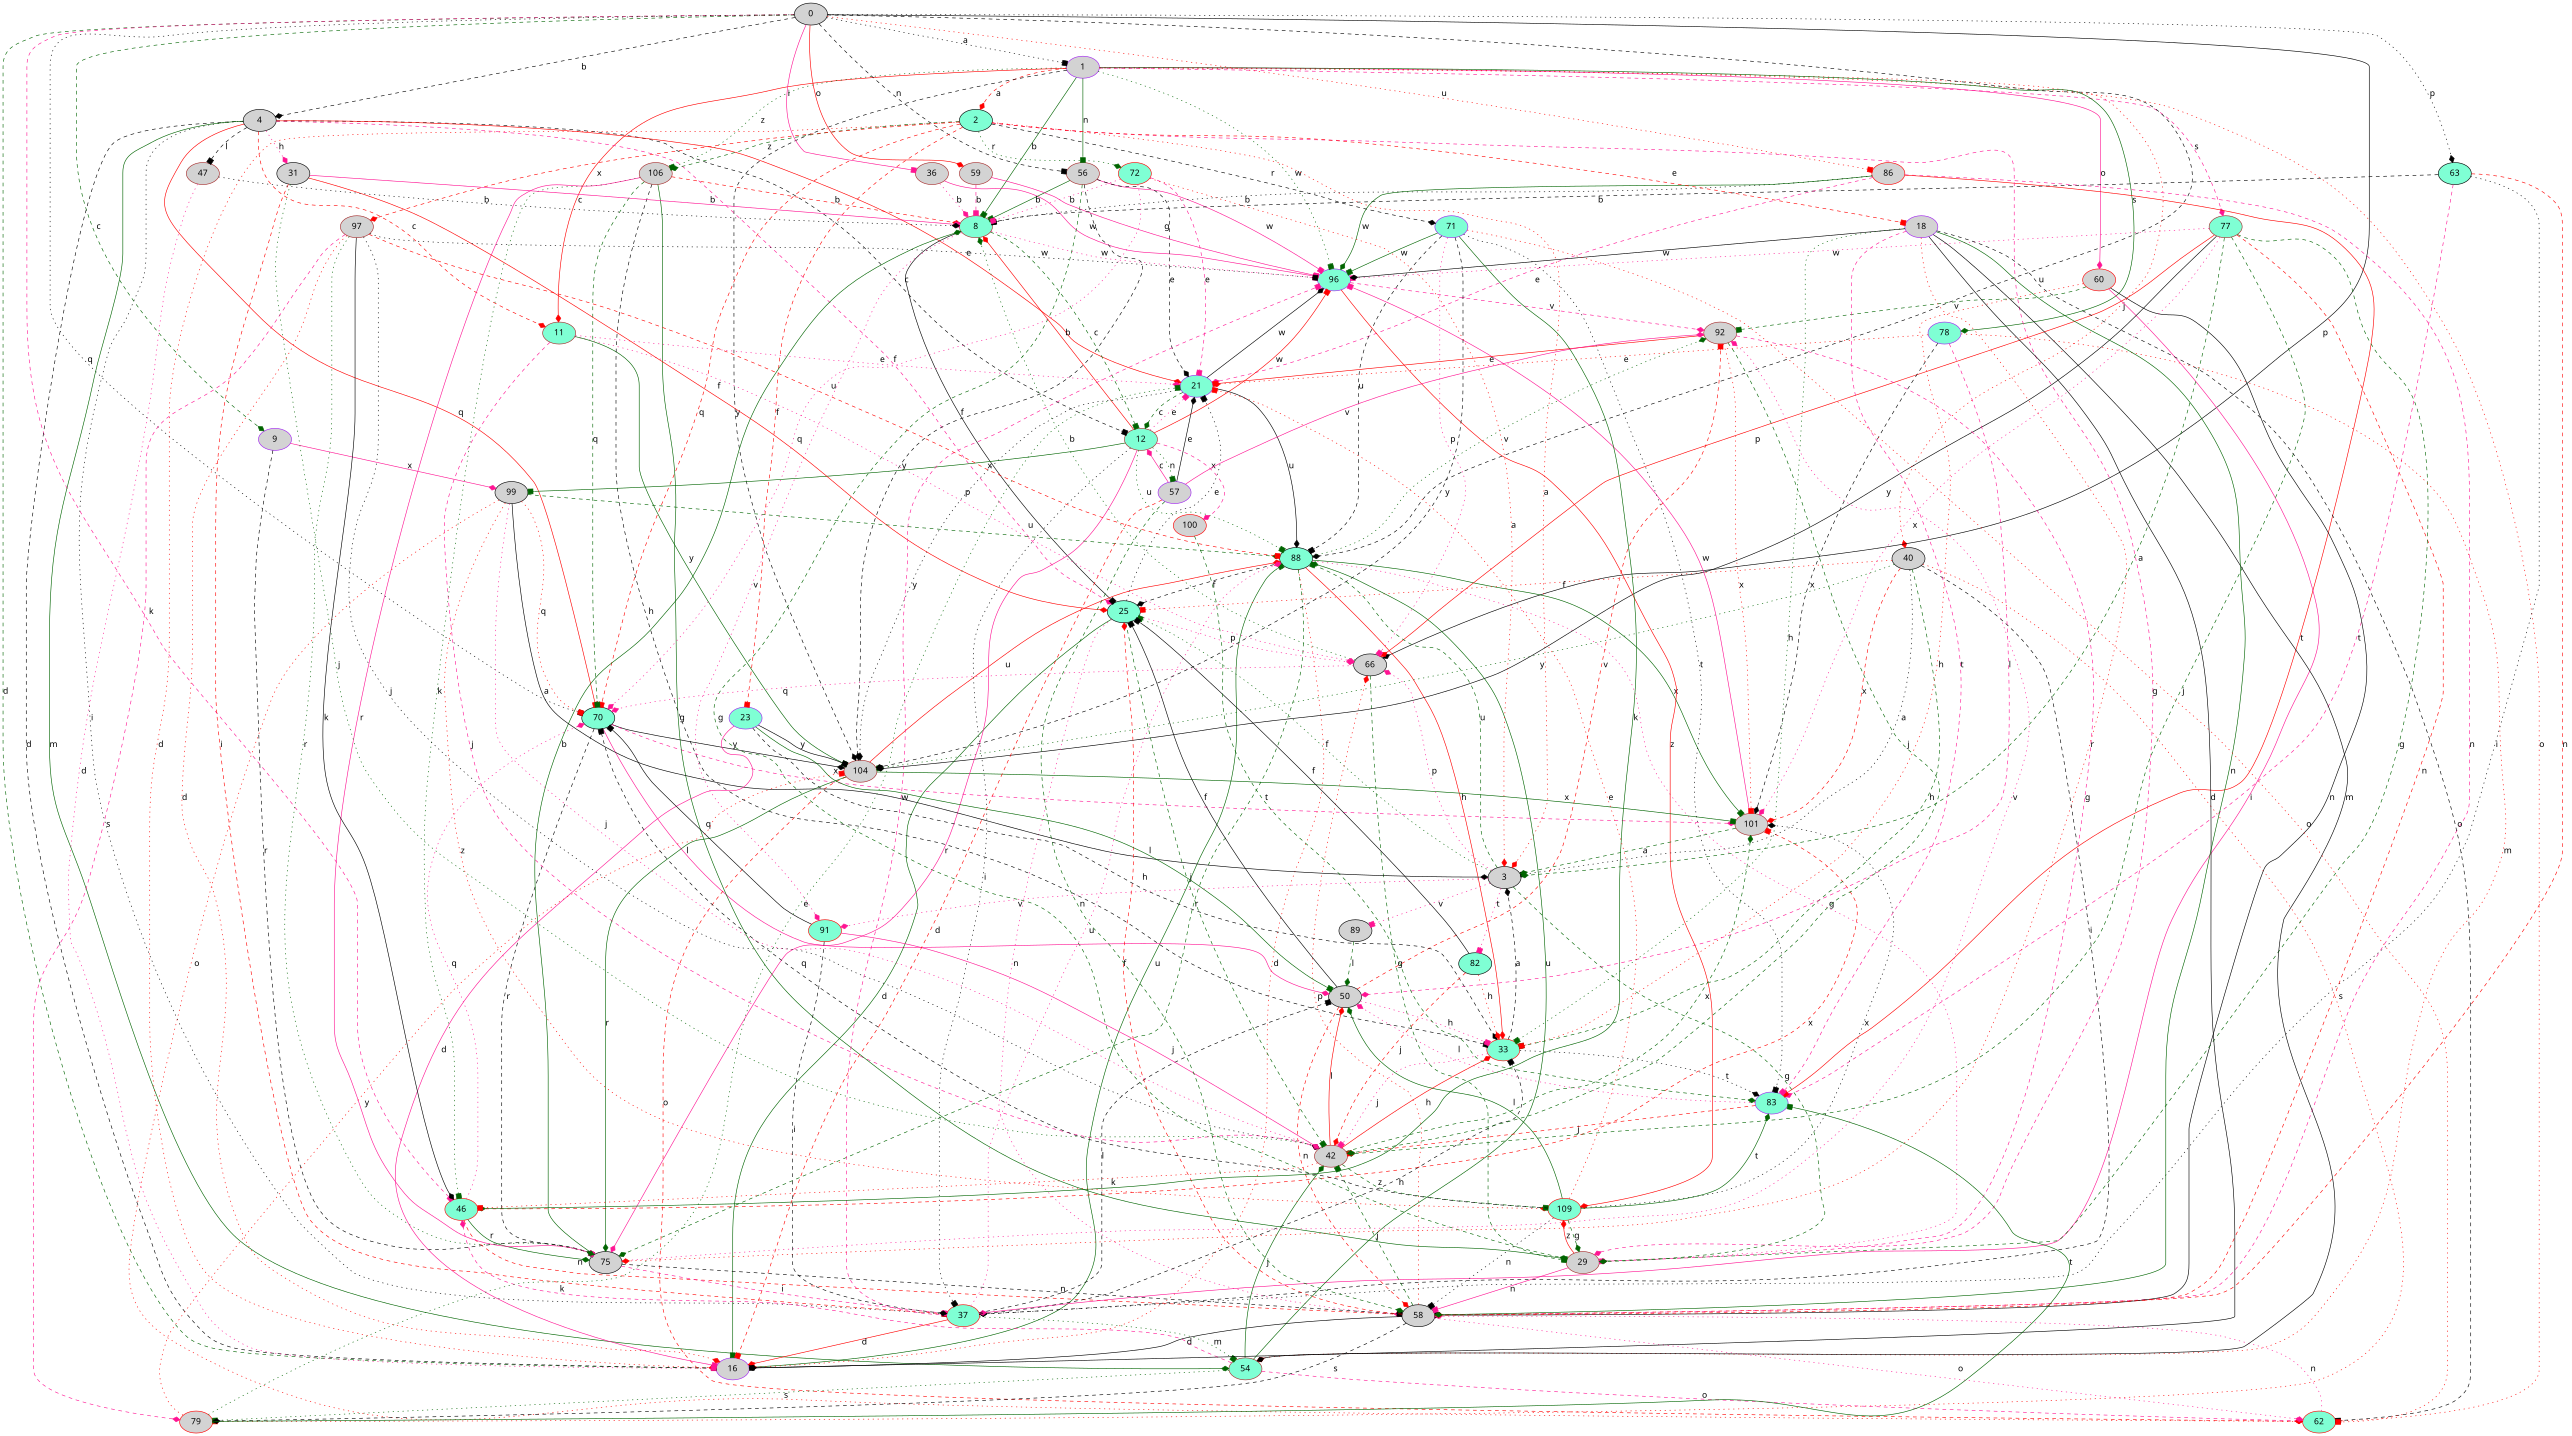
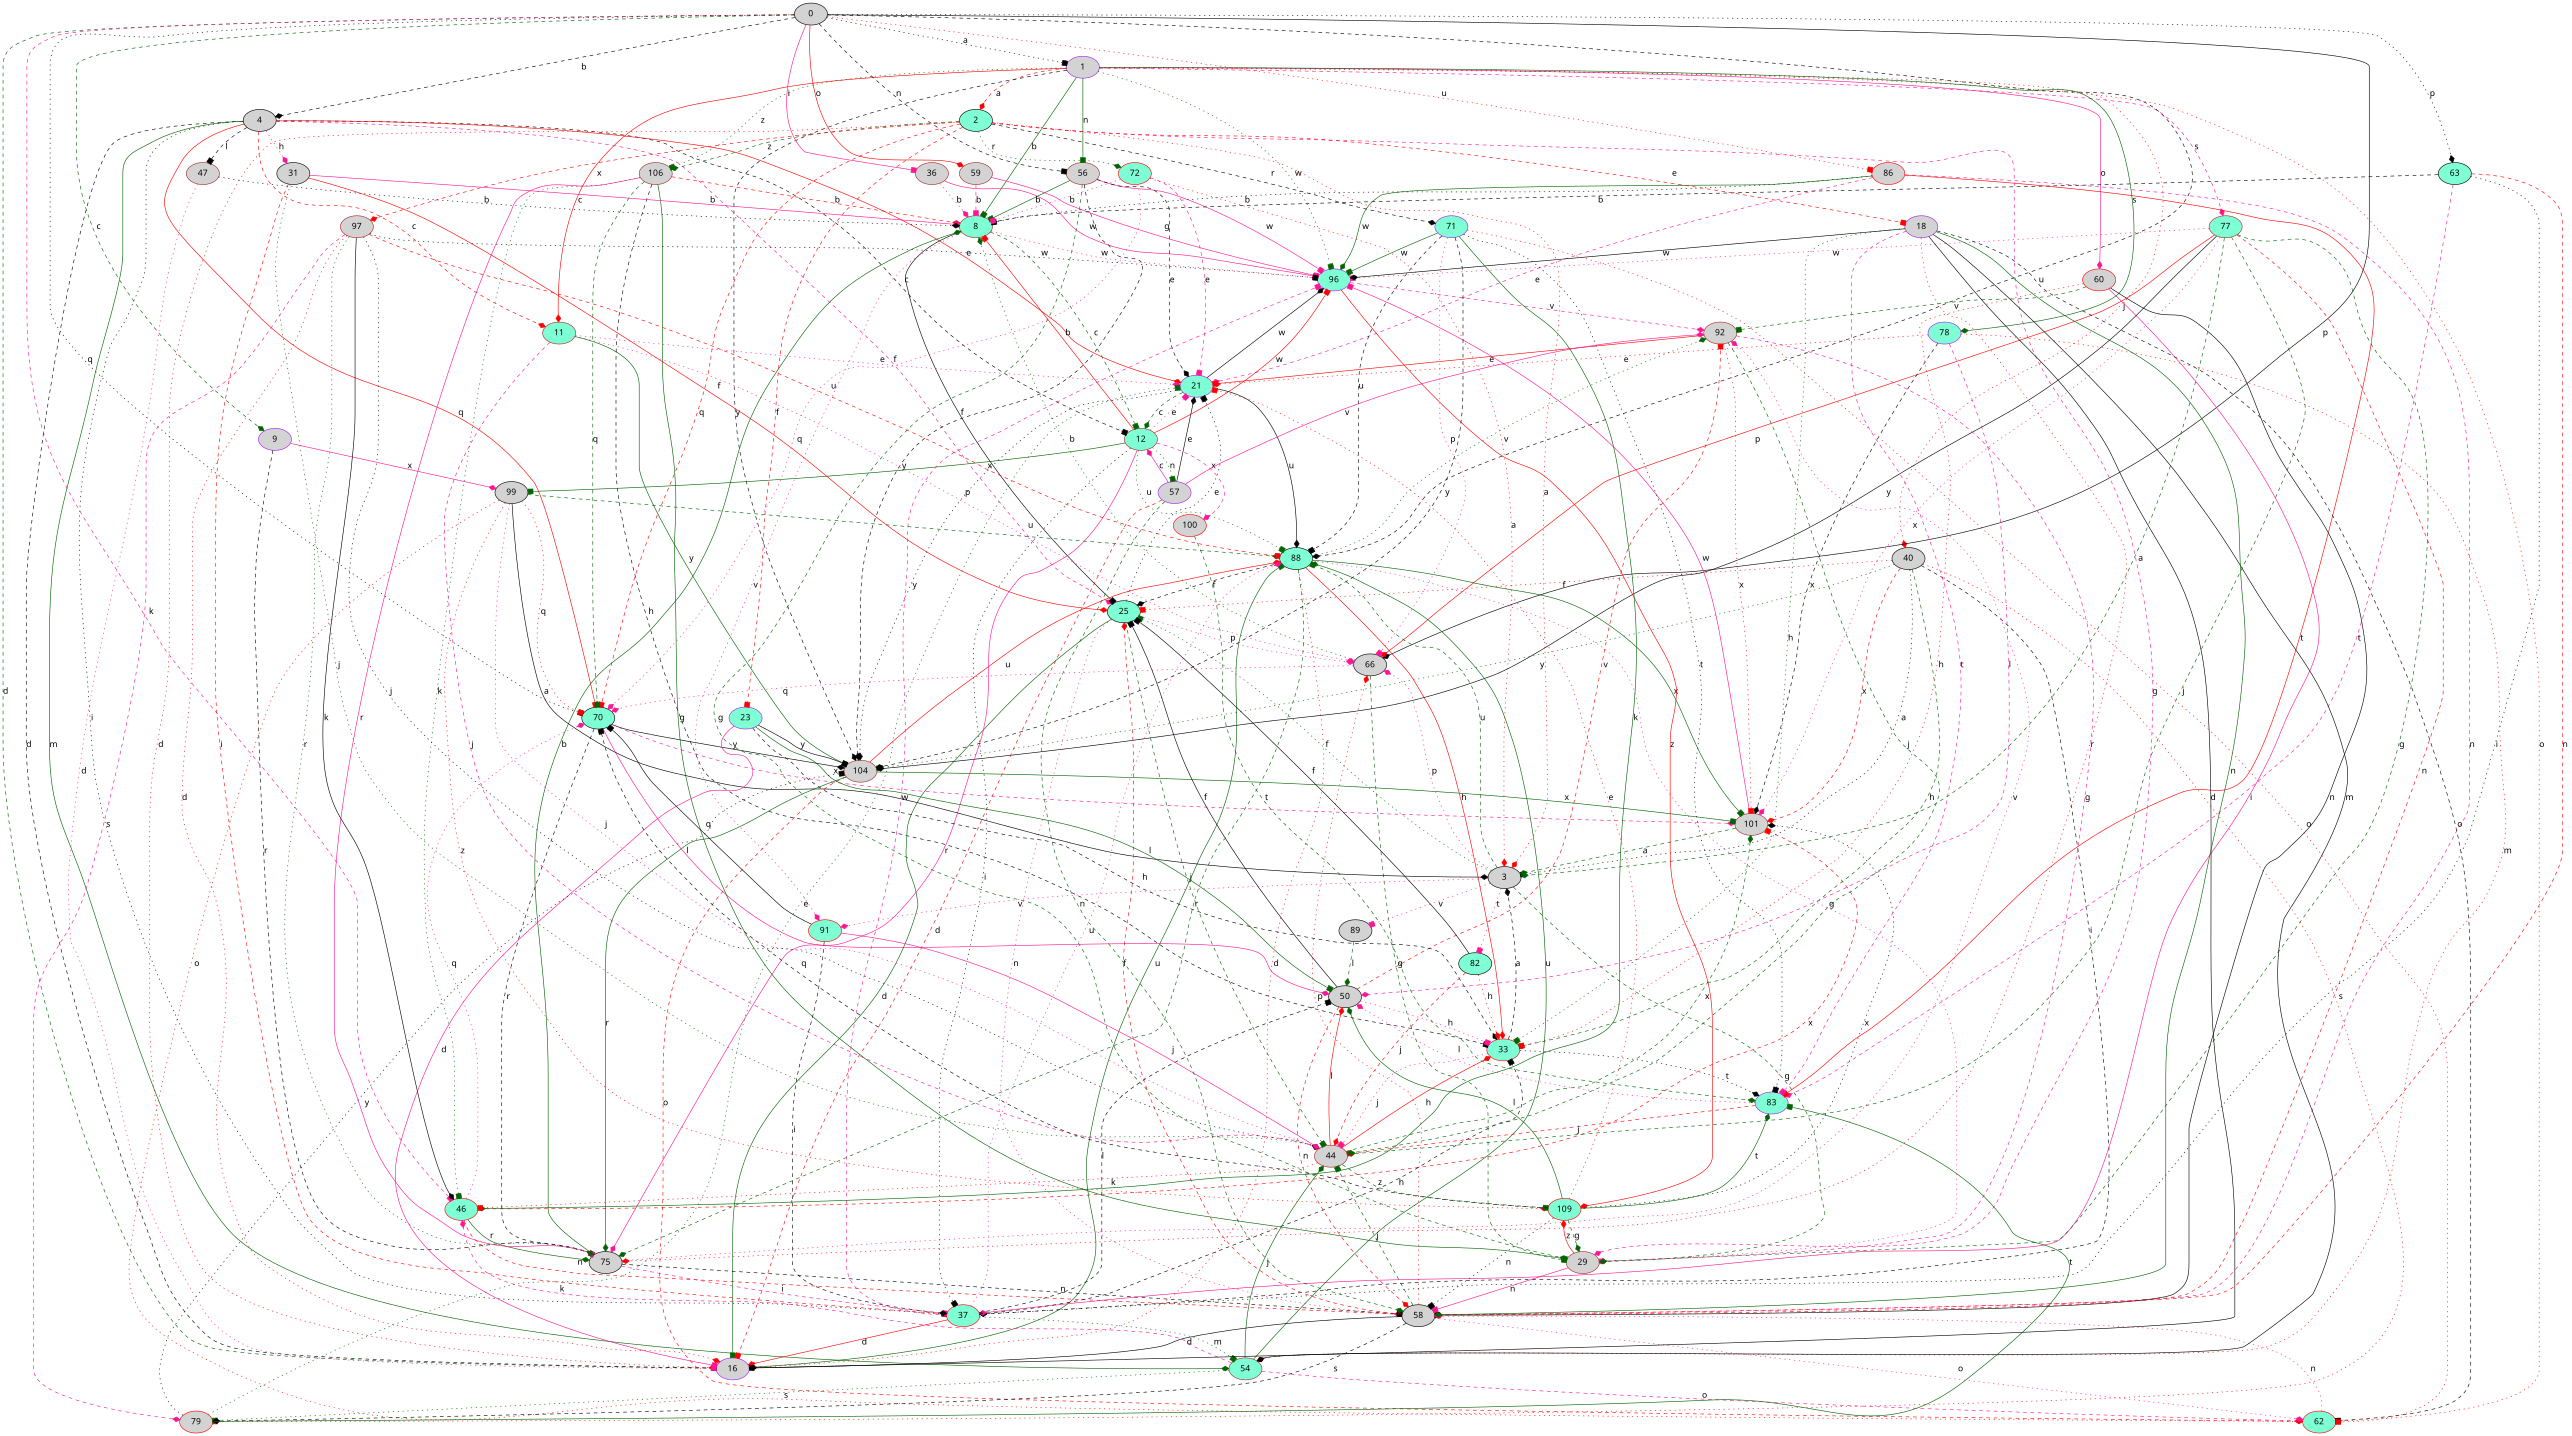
(1061, 336) -> (1060, 335)
(425, 1022) -> (425, 1022)
(1331, 1156) -> (1331, 1156)
